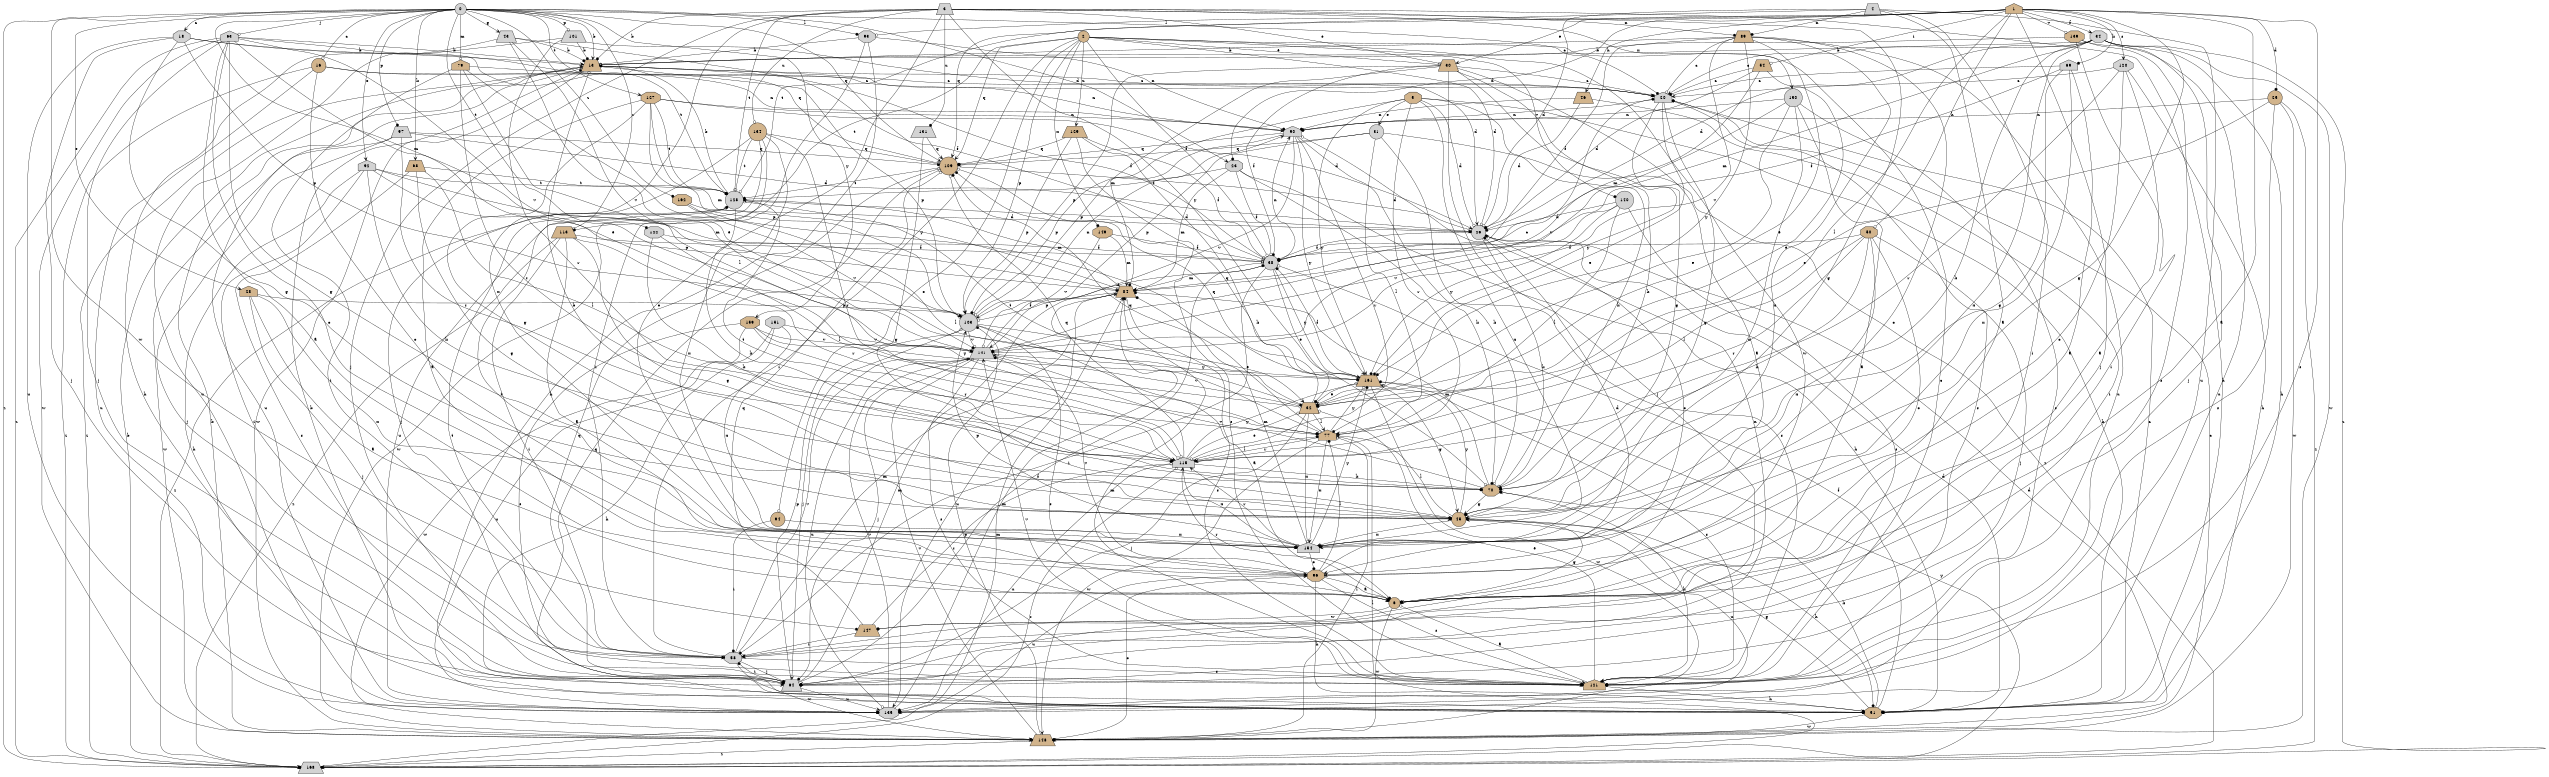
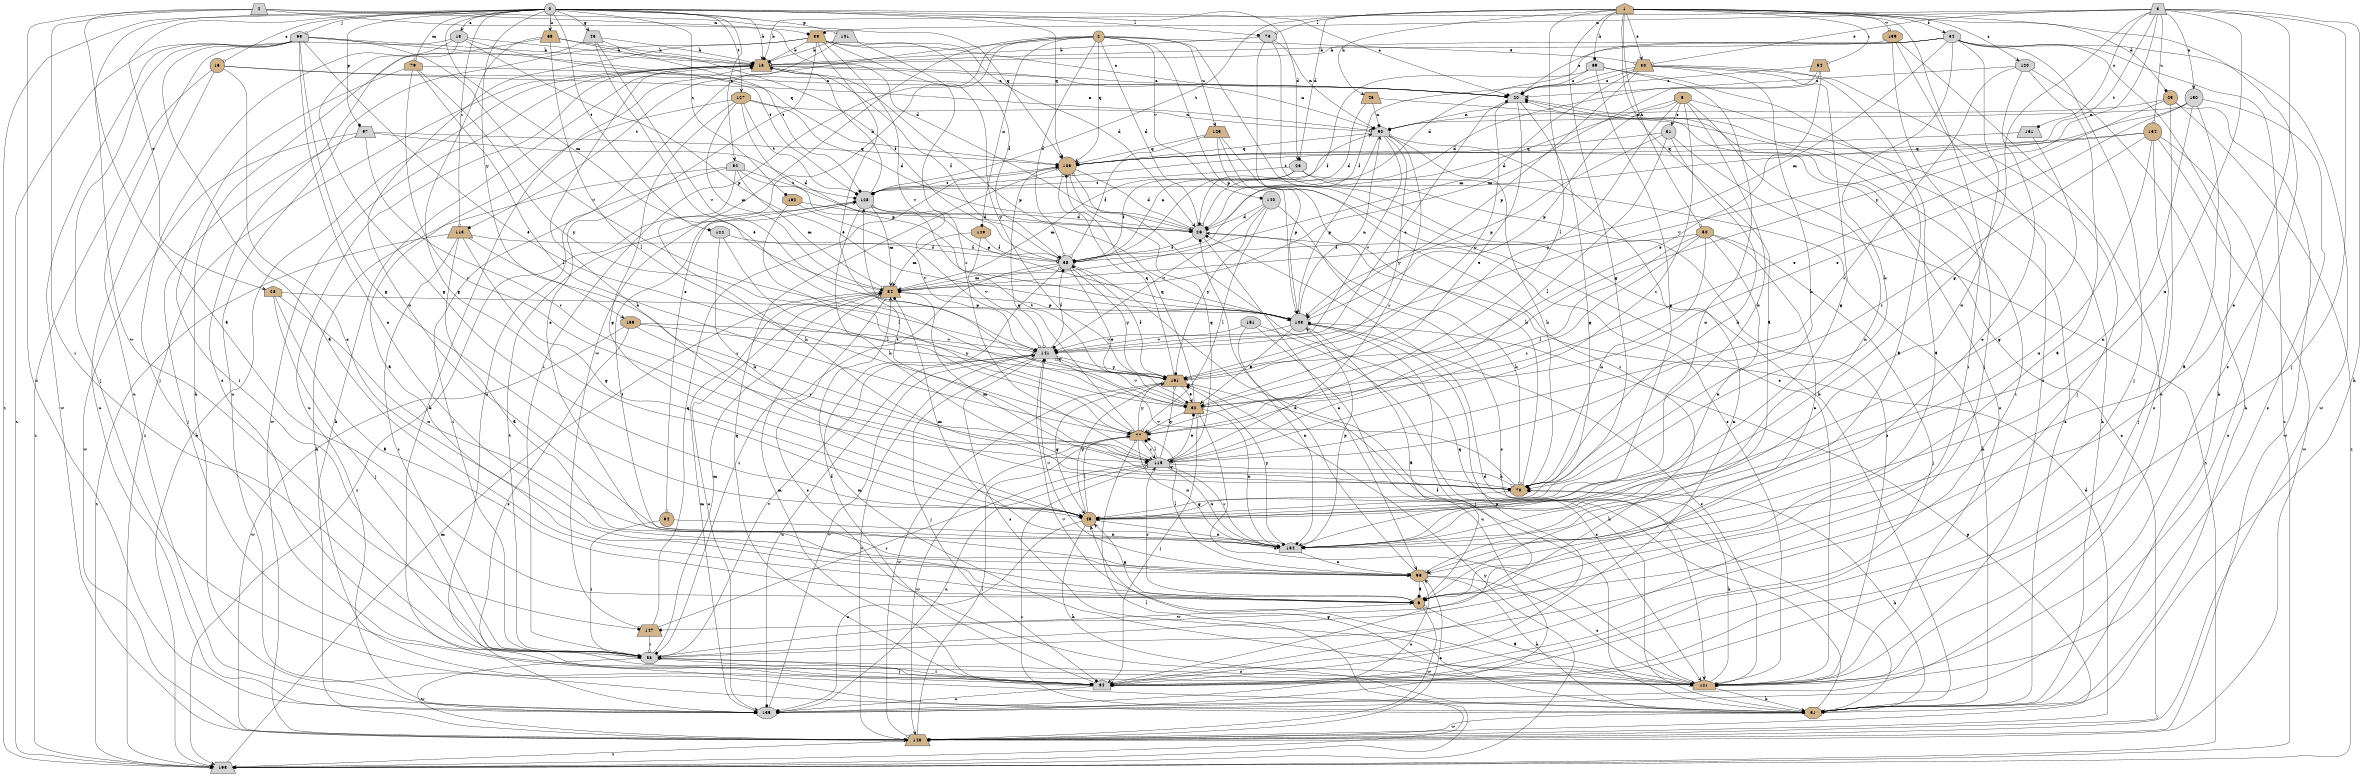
(867, 37) -> (1268, 37)
none -> (660, 53)
(1241, 433) -> (1186, 442)
(817, 499) -> (836, 461)
(792, 685) -> (1102, 685)
